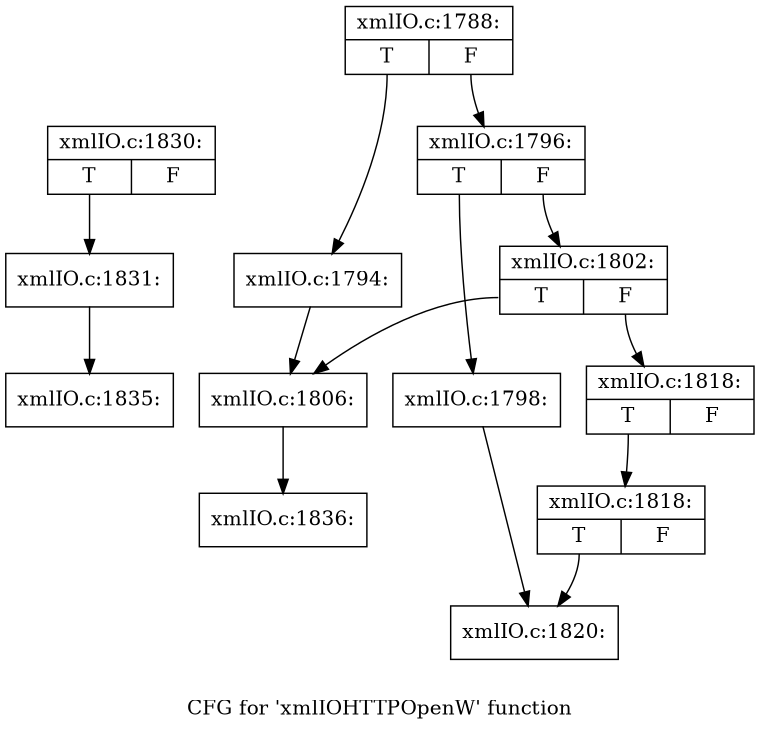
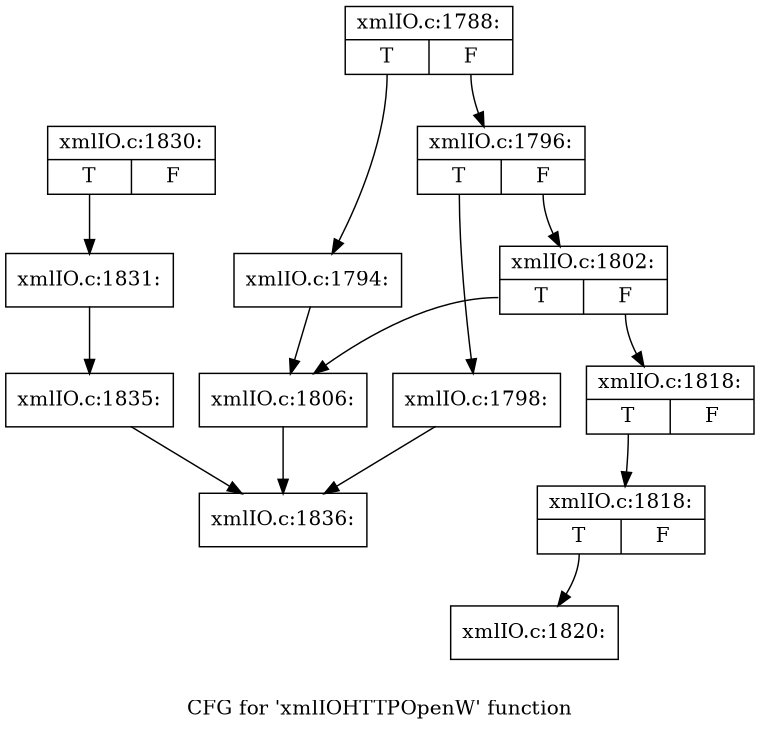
none -> (180, 456)
(504, 509) -> (386, 456)
